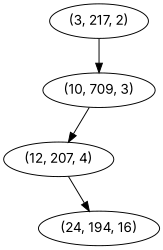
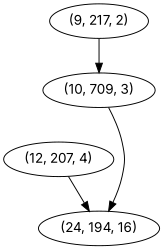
(99, 21) -> (99, 21)
(81, 121) -> (124, 154)
